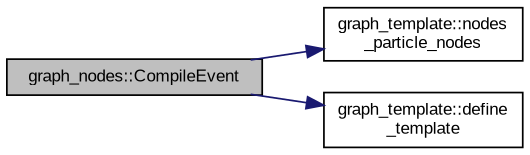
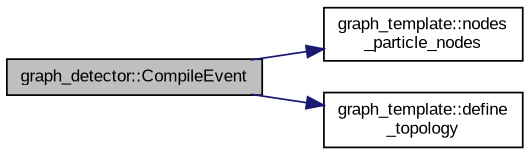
(135, 77) -> (135, 77)
(423, 120) -> (423, 120)
